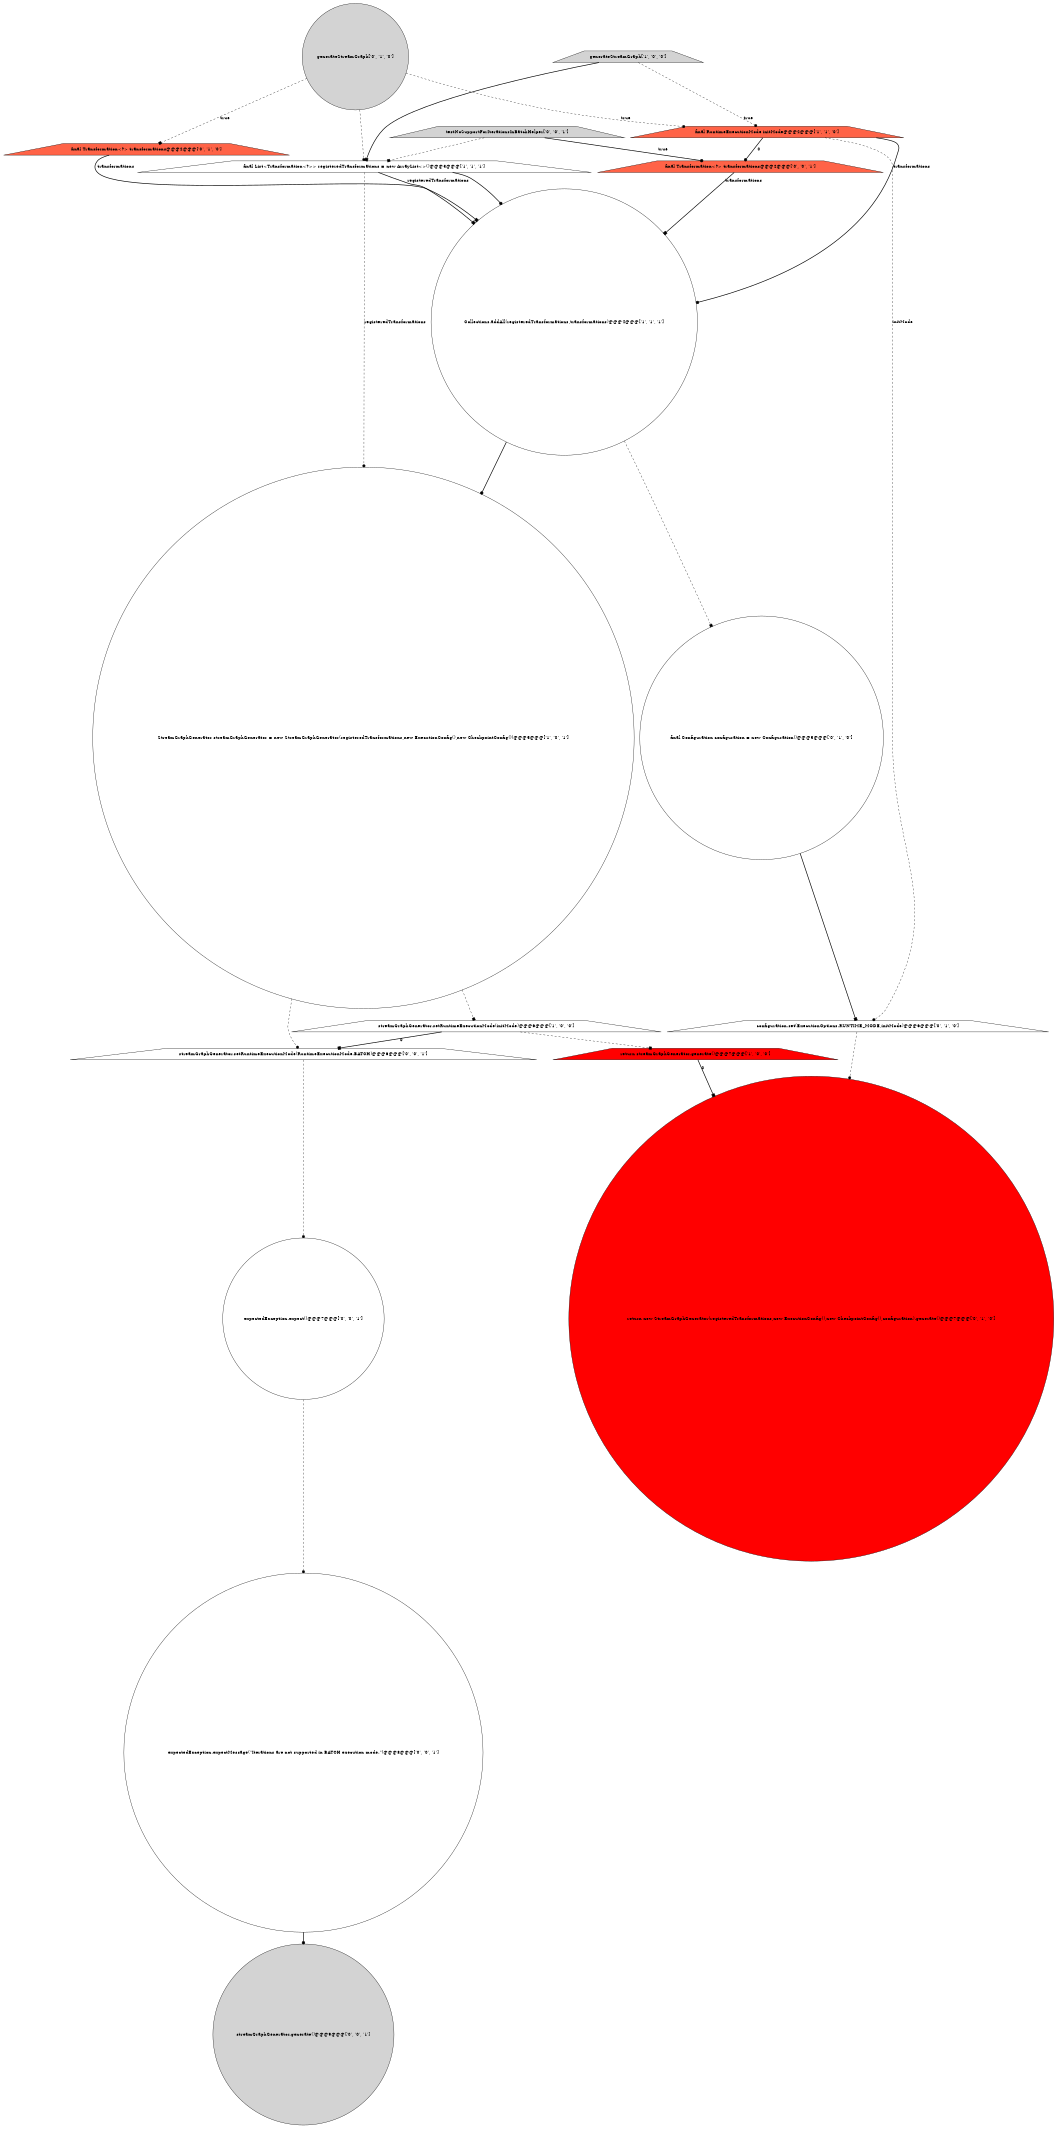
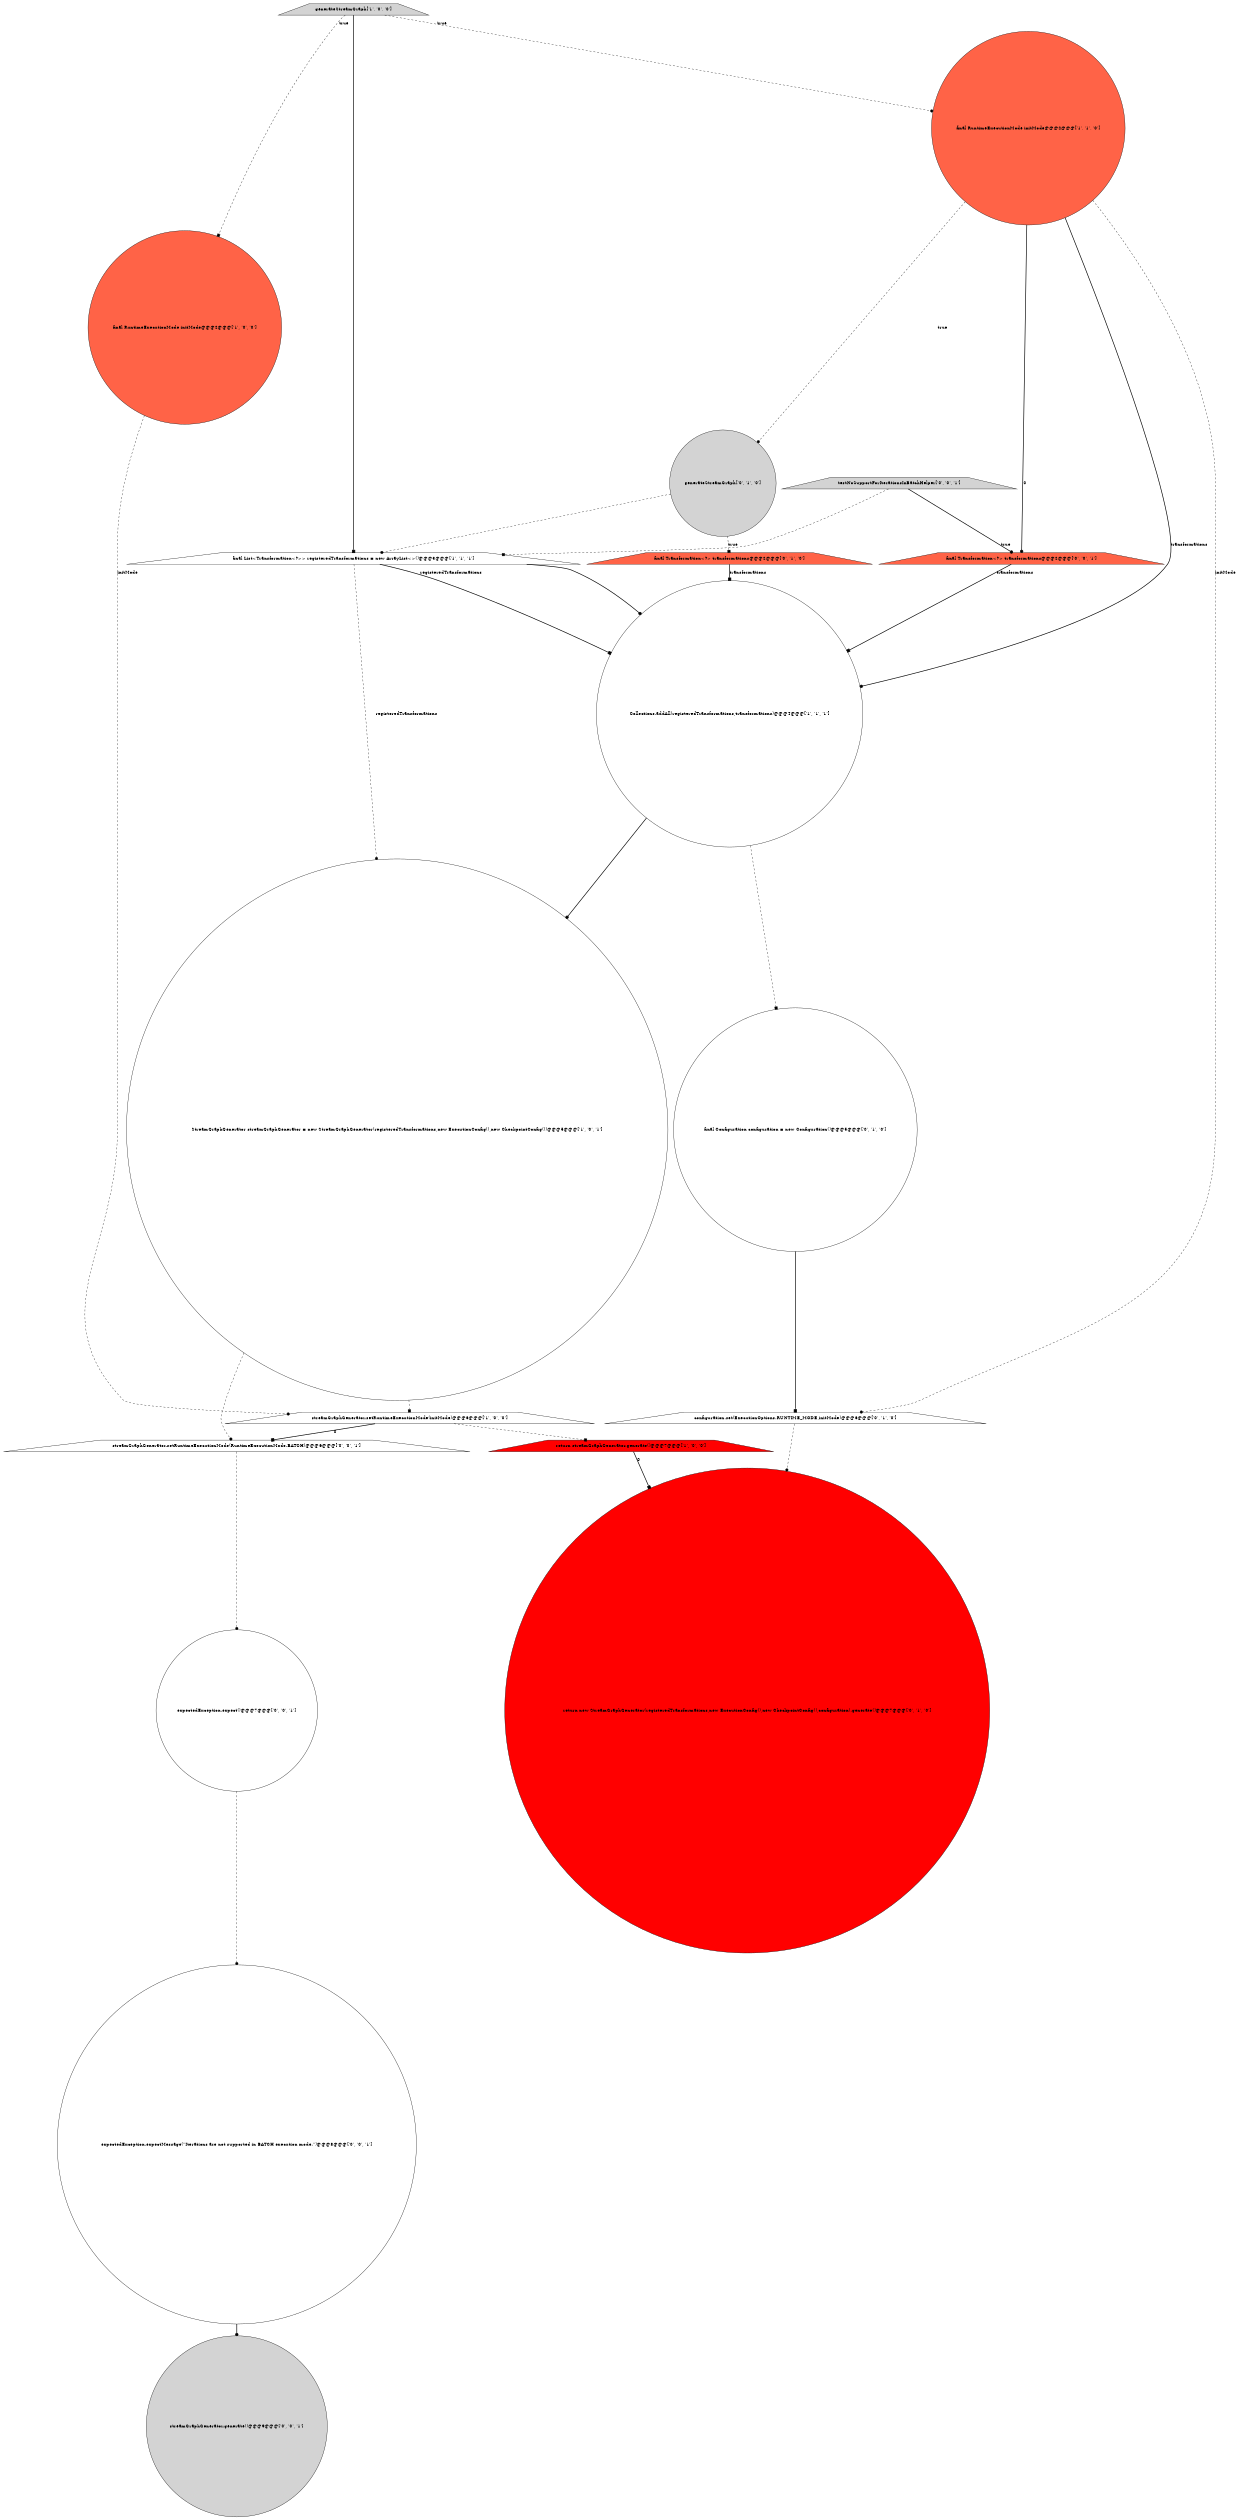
(543, 108) -> (862, 321)
(767, 132) -> (1028, 128)
none -> (185, 328)
